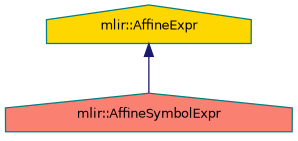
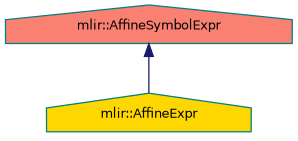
(149, 75) -> (149, 75)
